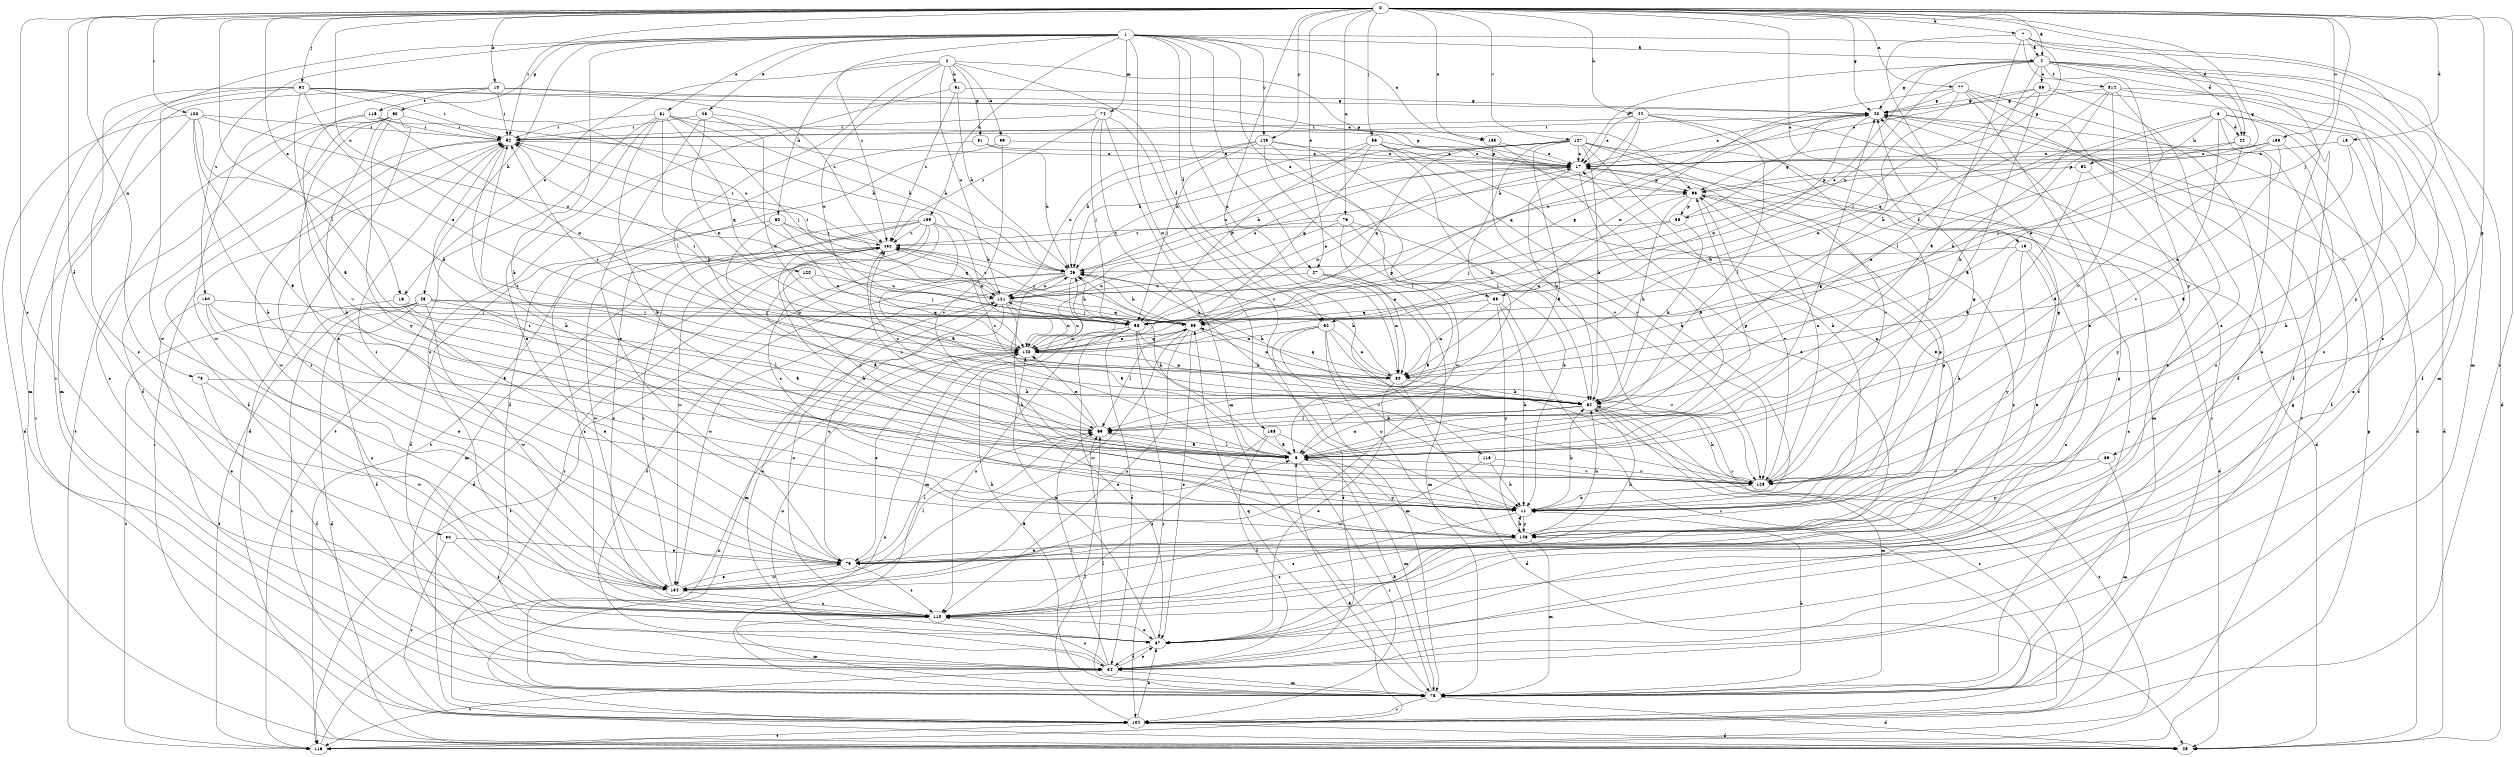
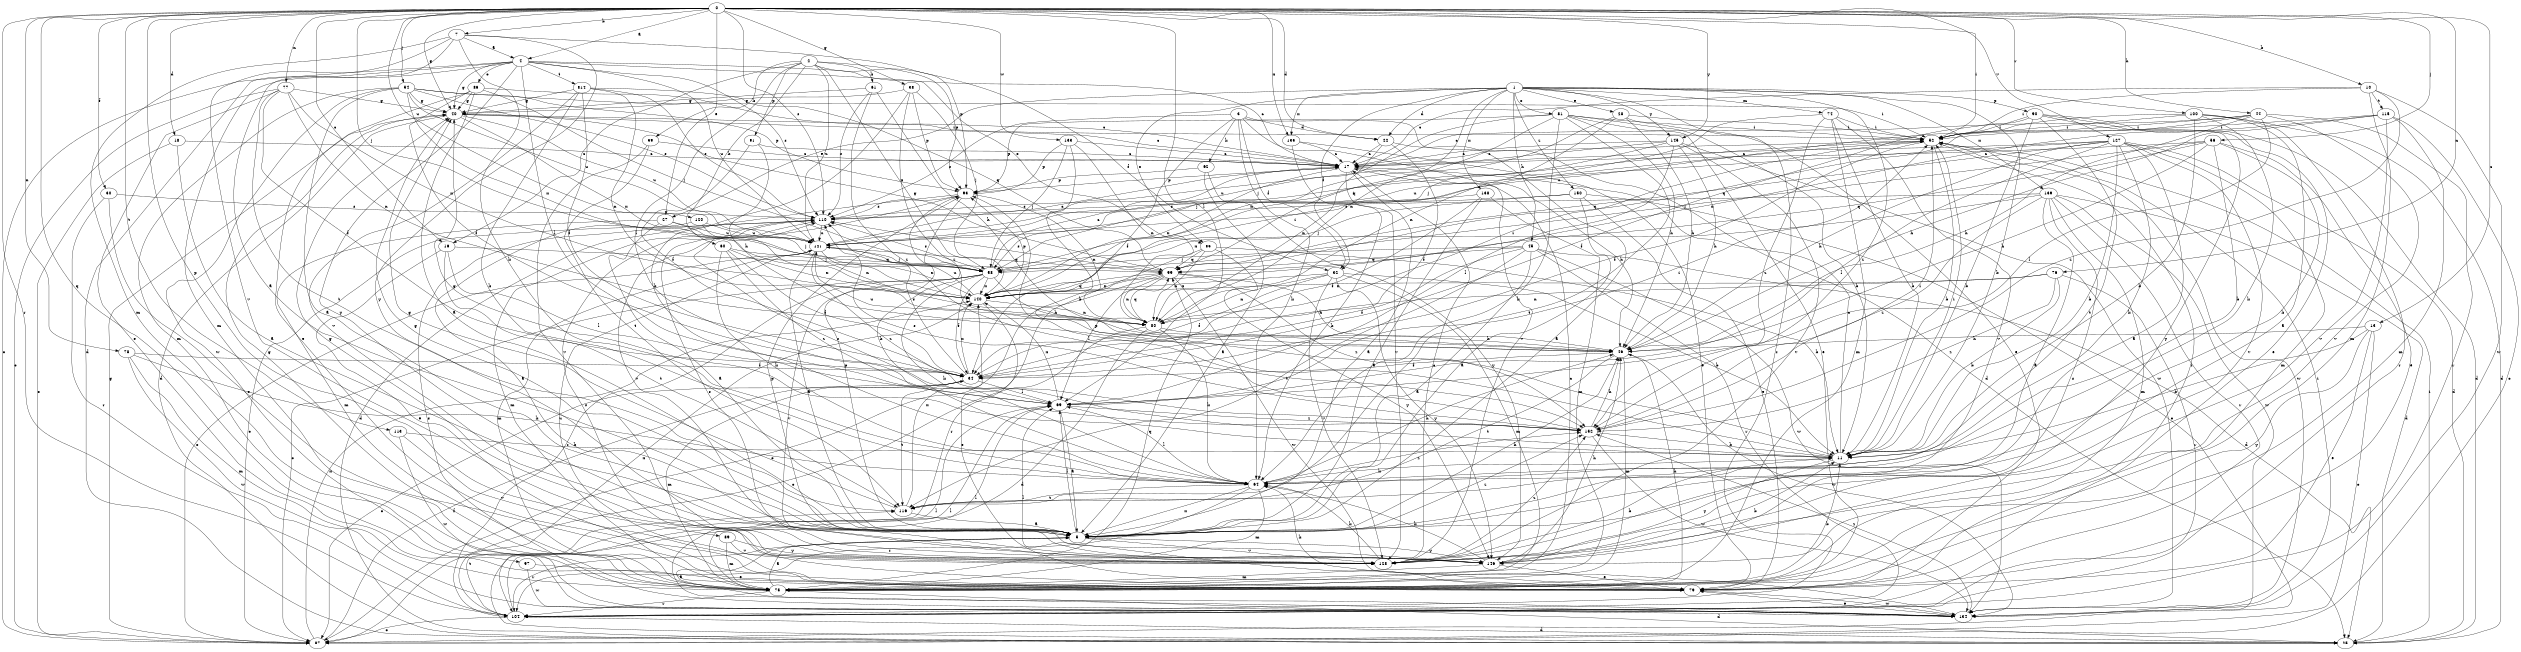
(1582, 48) -> none
(1687, 205) -> (926, 146)
(888, 246) -> (1589, 432)
none -> (413, 558)
none -> (527, 564)
none -> (1849, 579)
